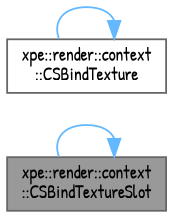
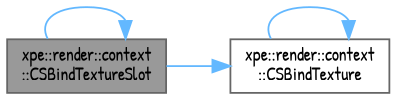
none -> (189, 66)
